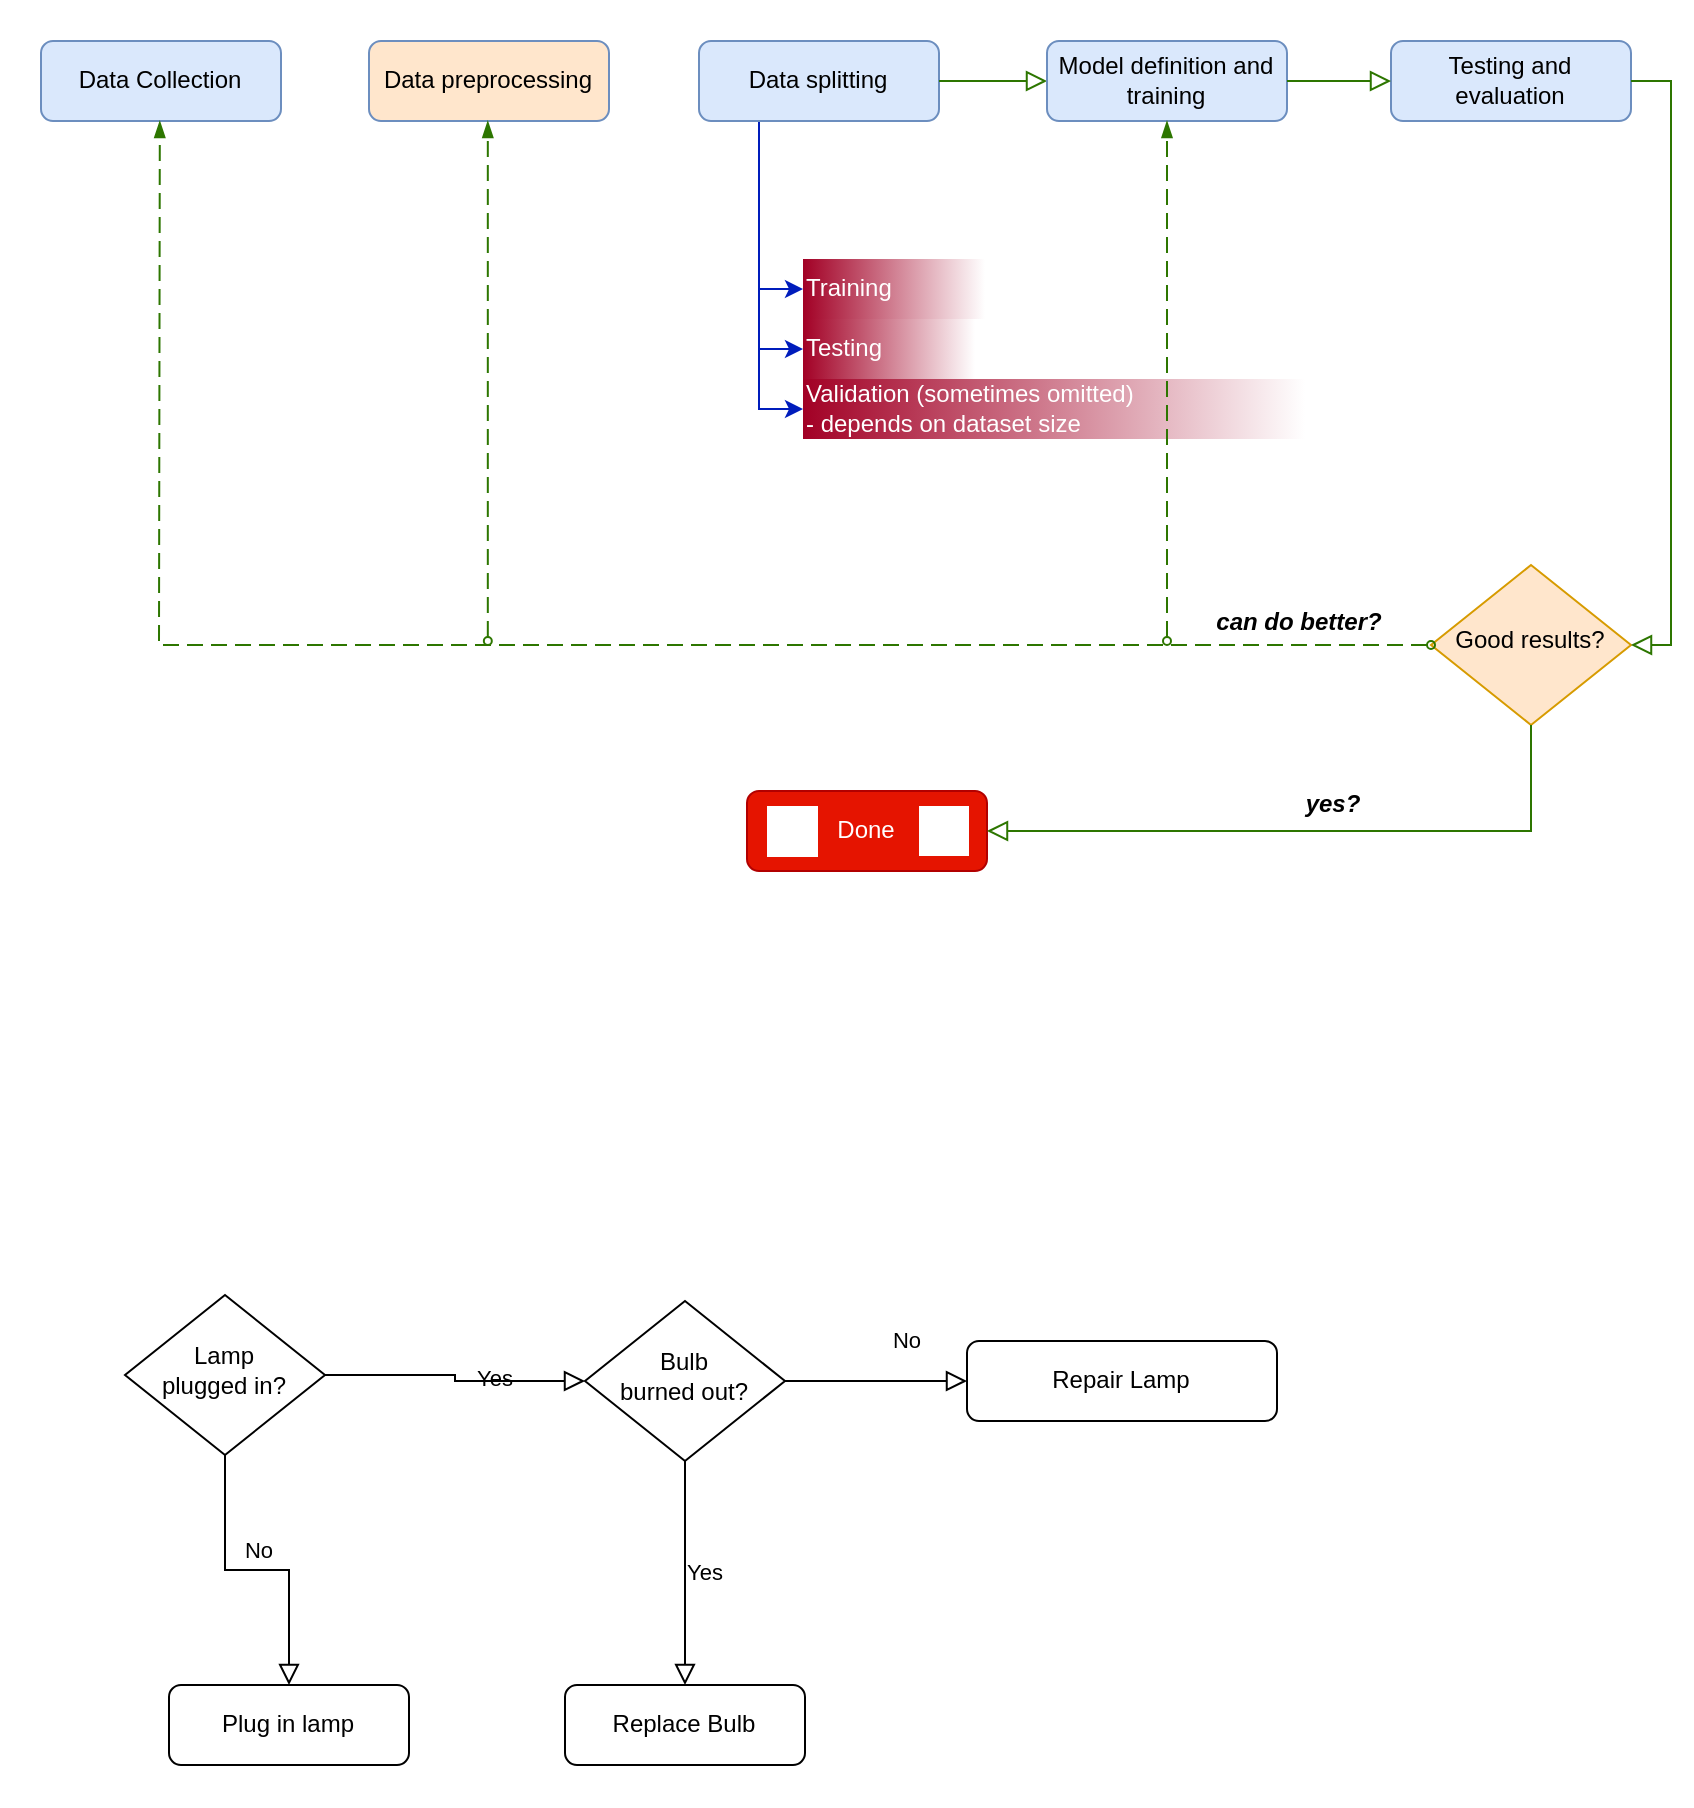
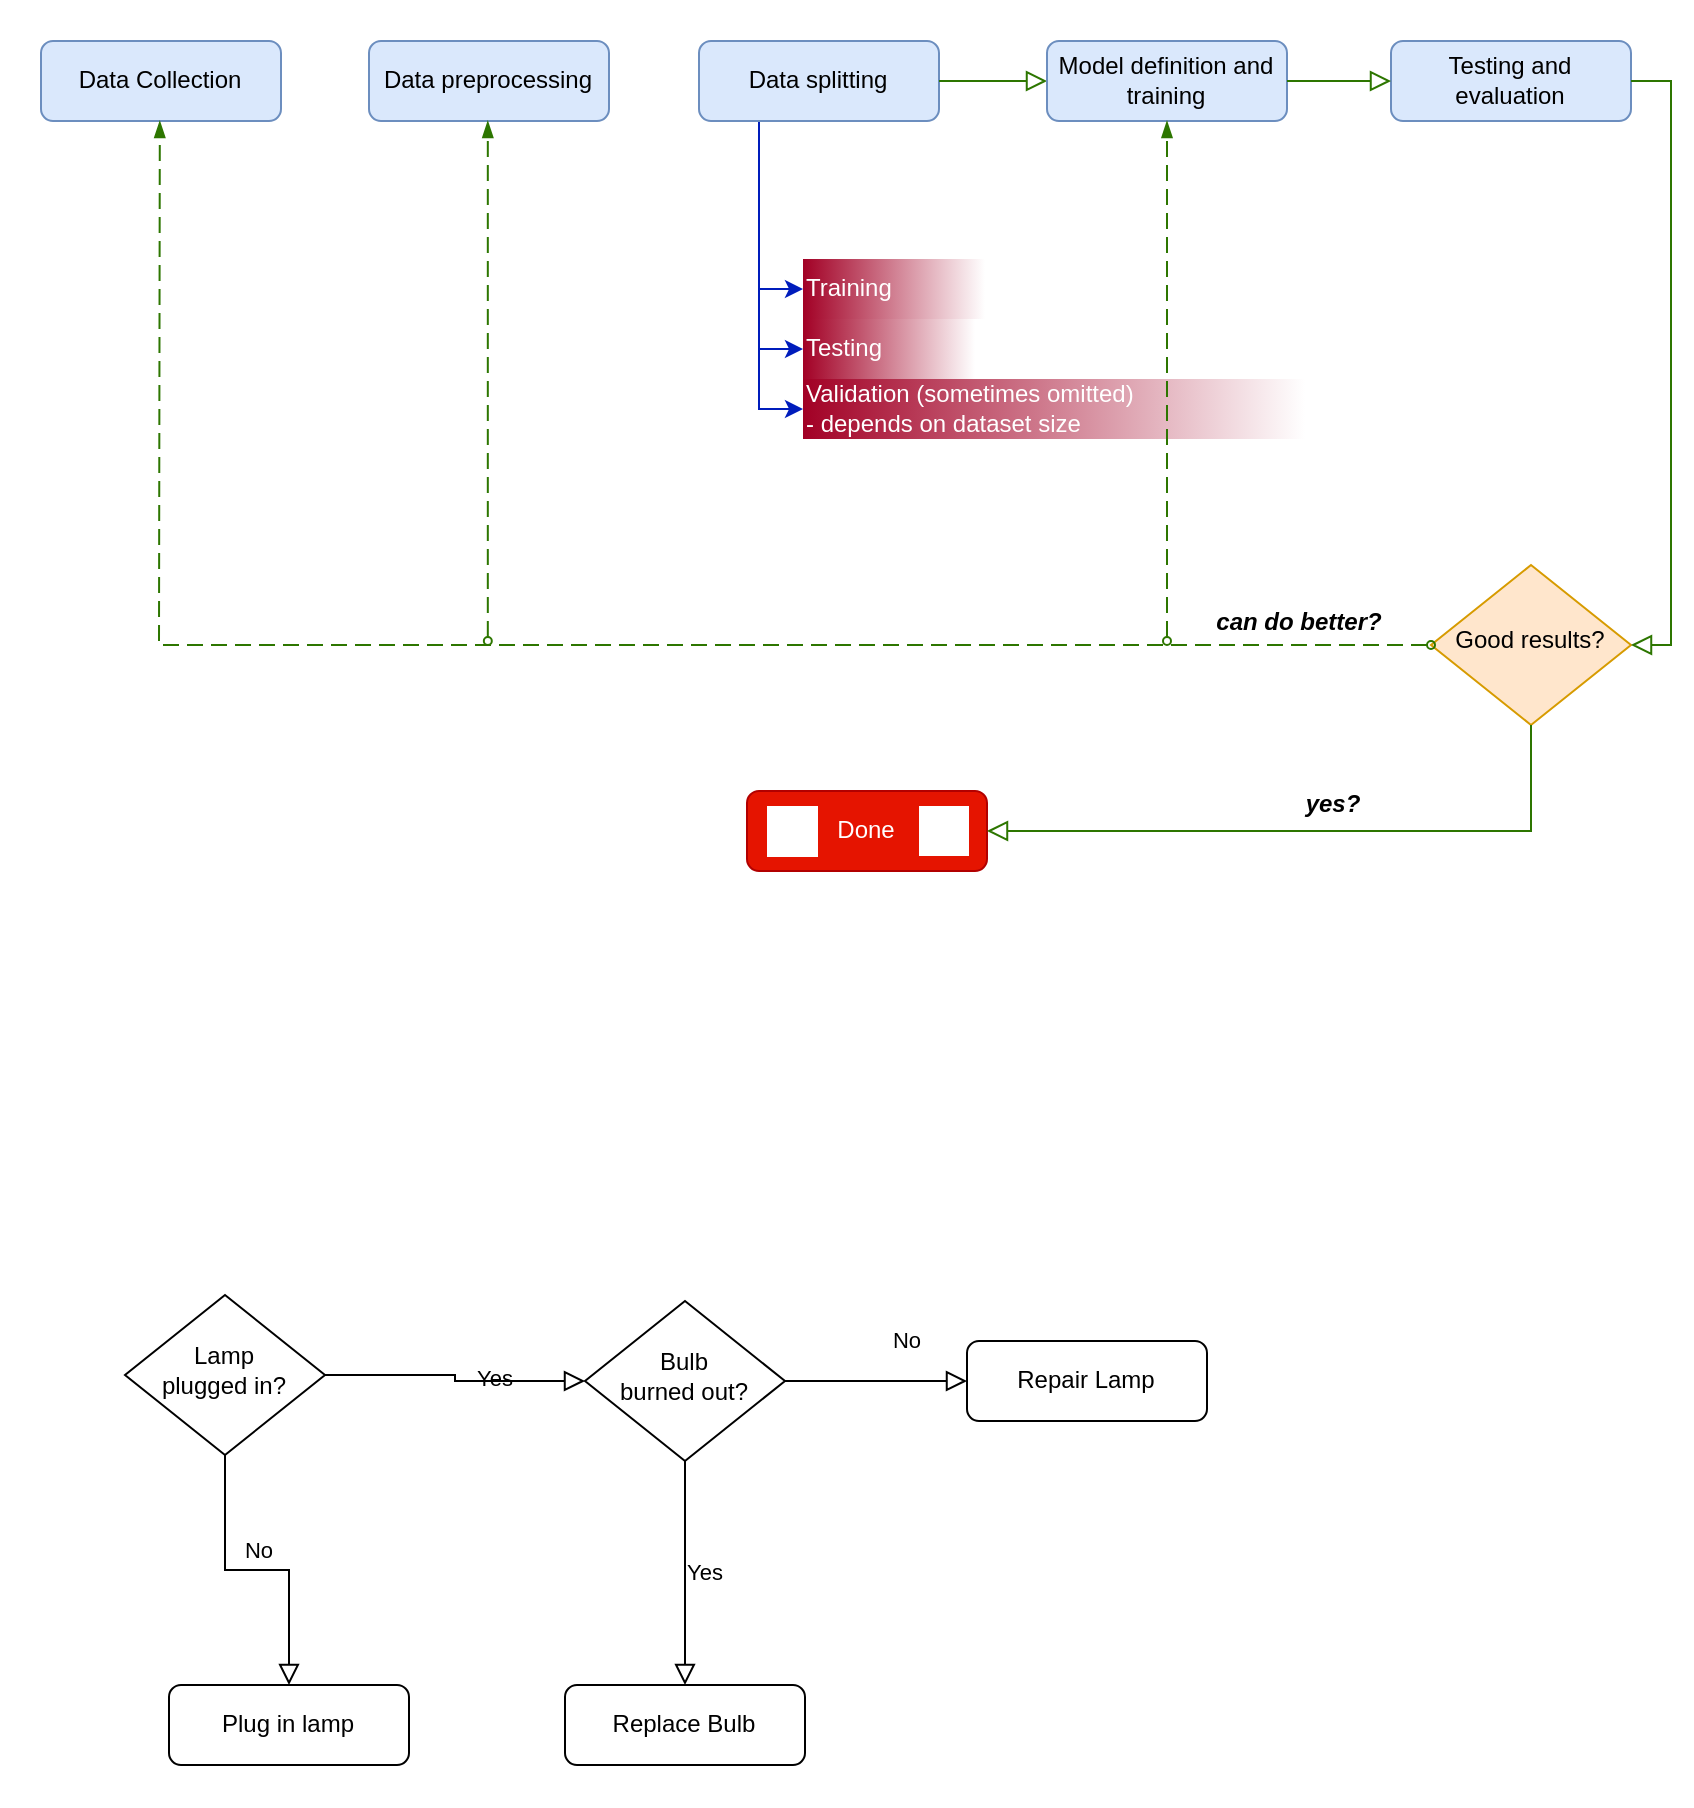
(489, 81) -> (489, 81)
(1122, 1381) -> (1087, 1381)
